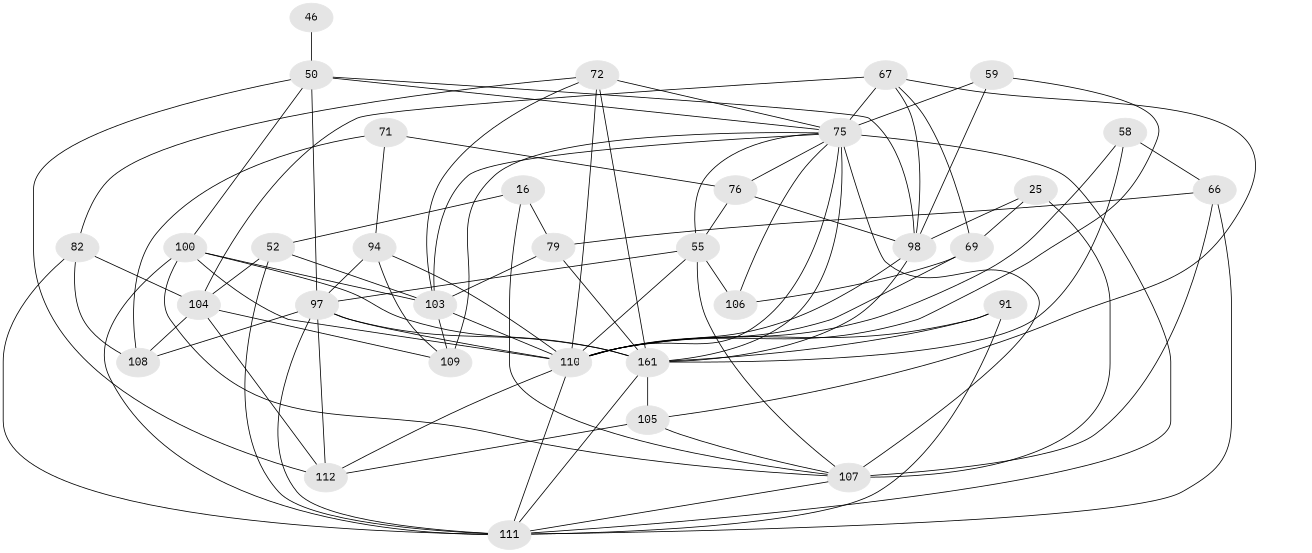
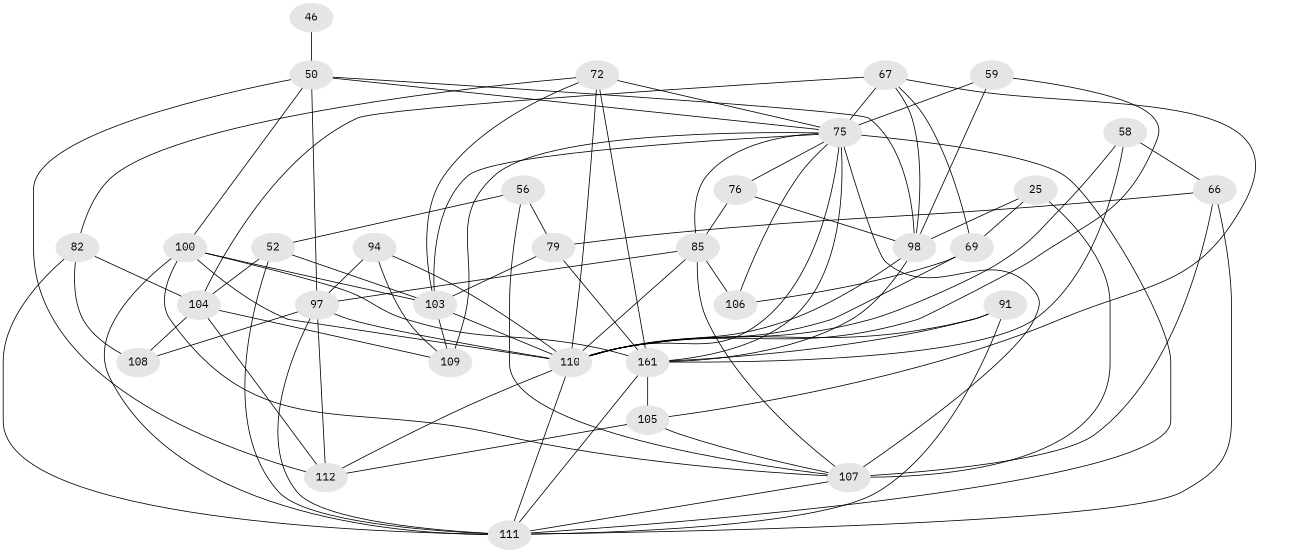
(386, 133) -> none
(523, 190) -> (523, 190)
(698, 248) -> (698, 248)
(451, 335) -> none
